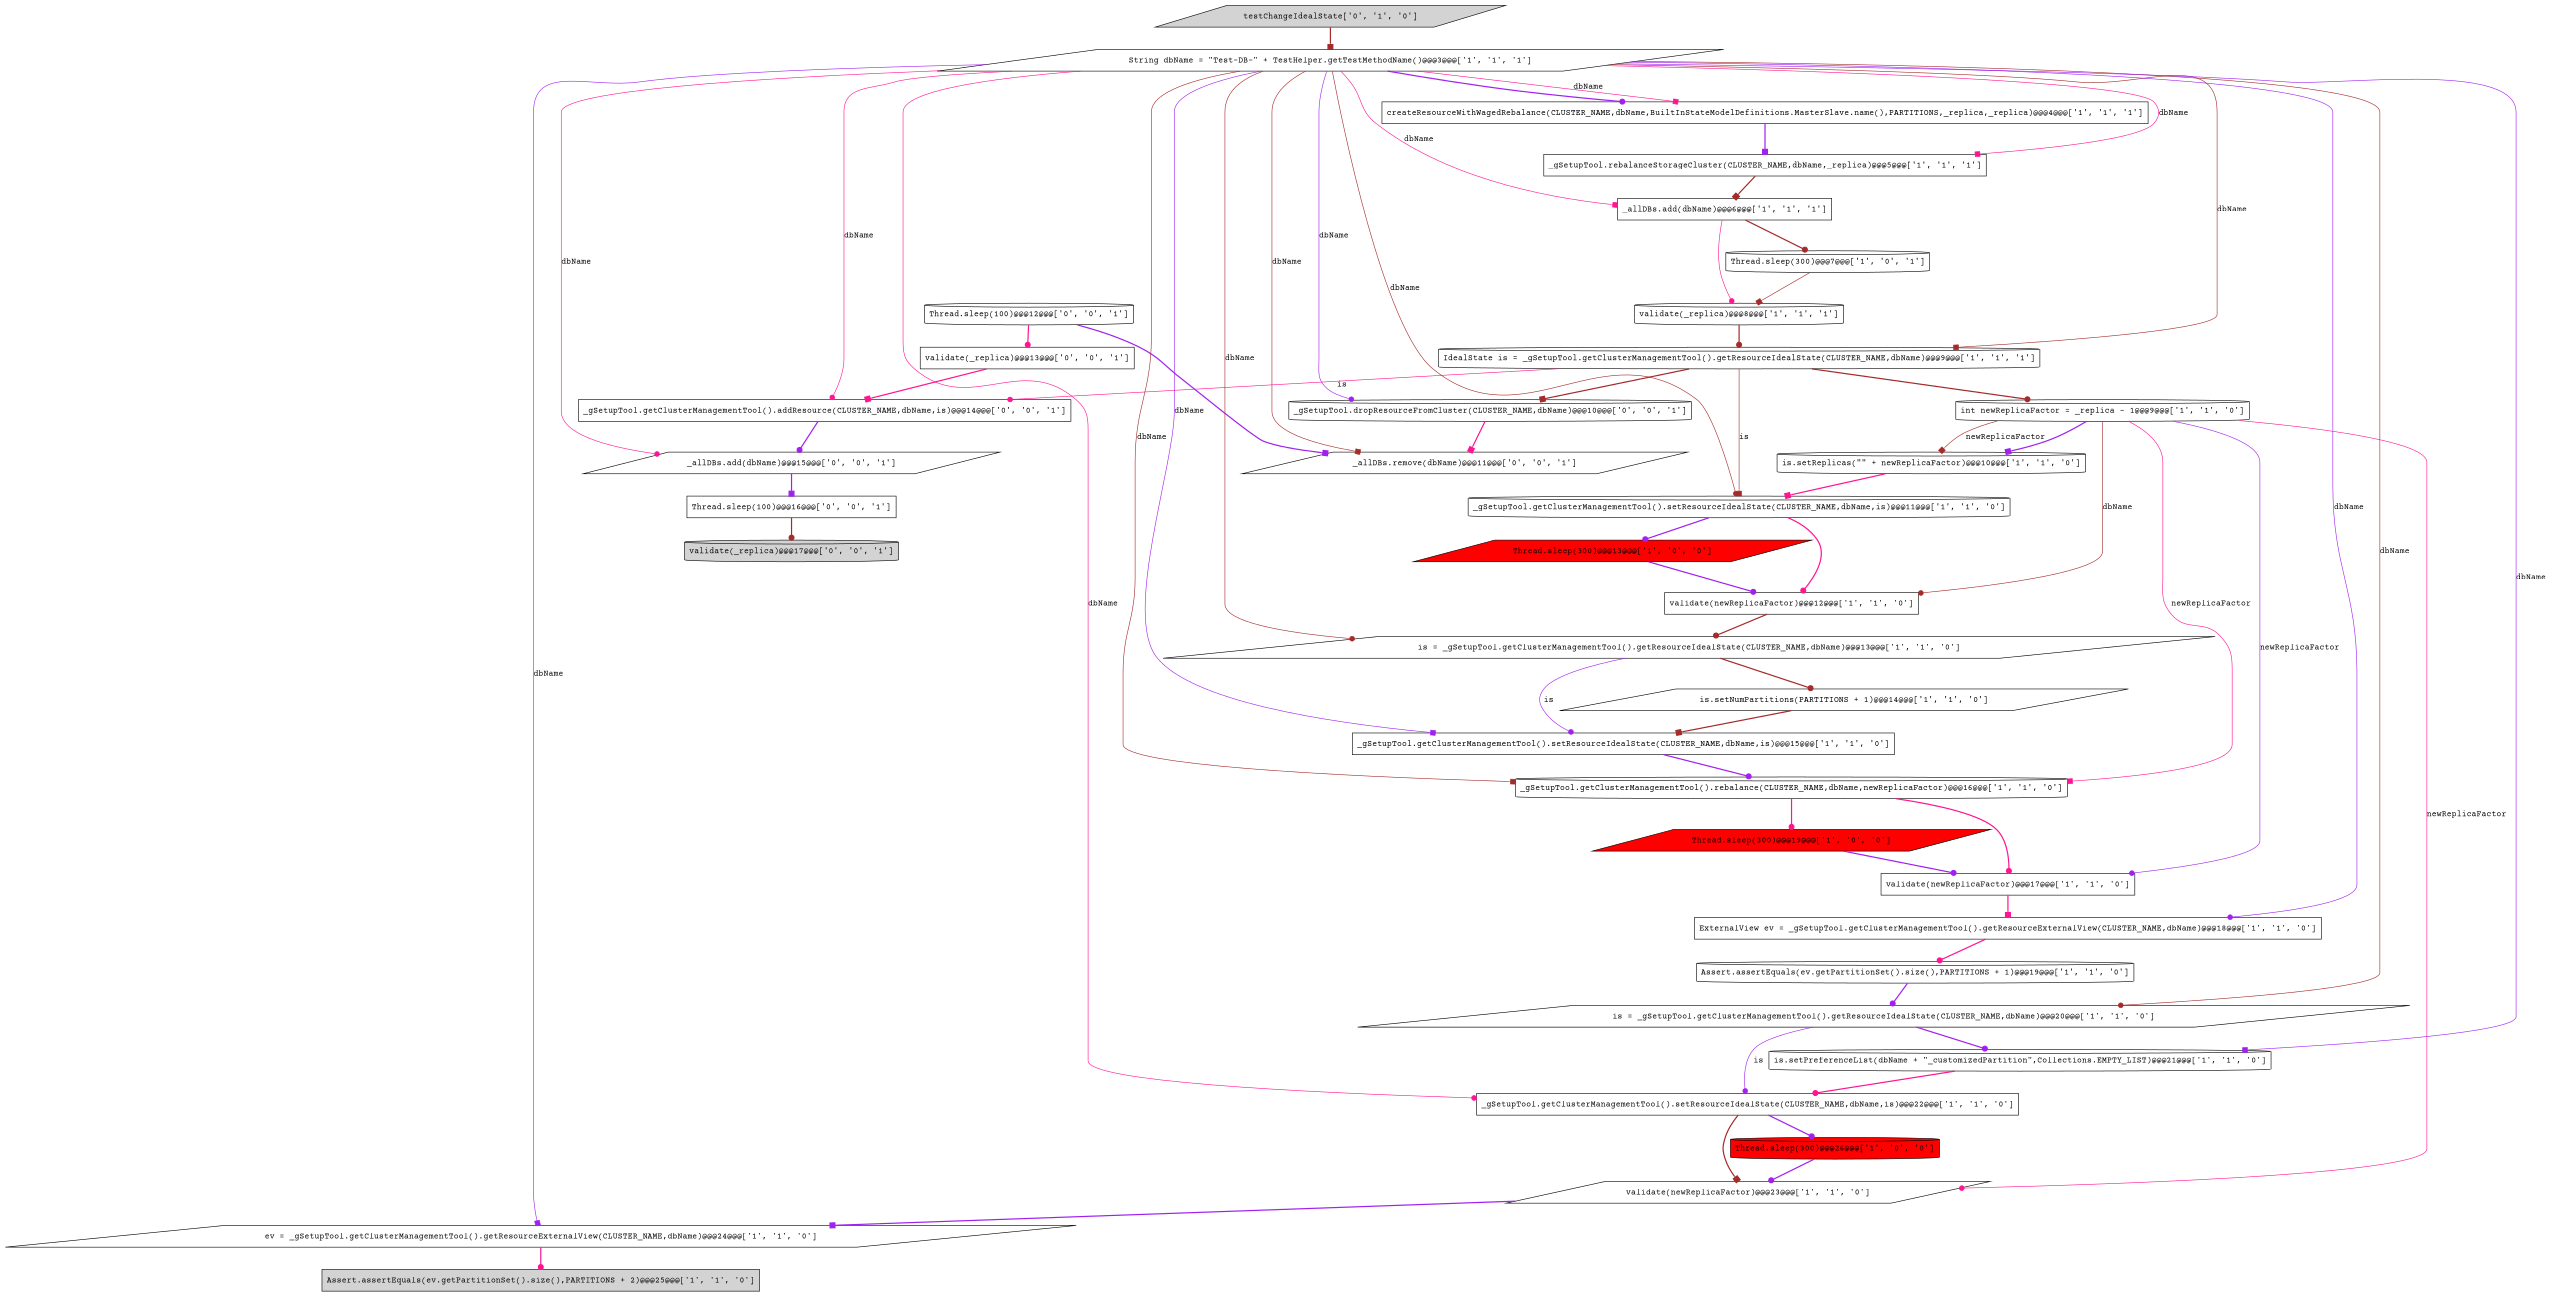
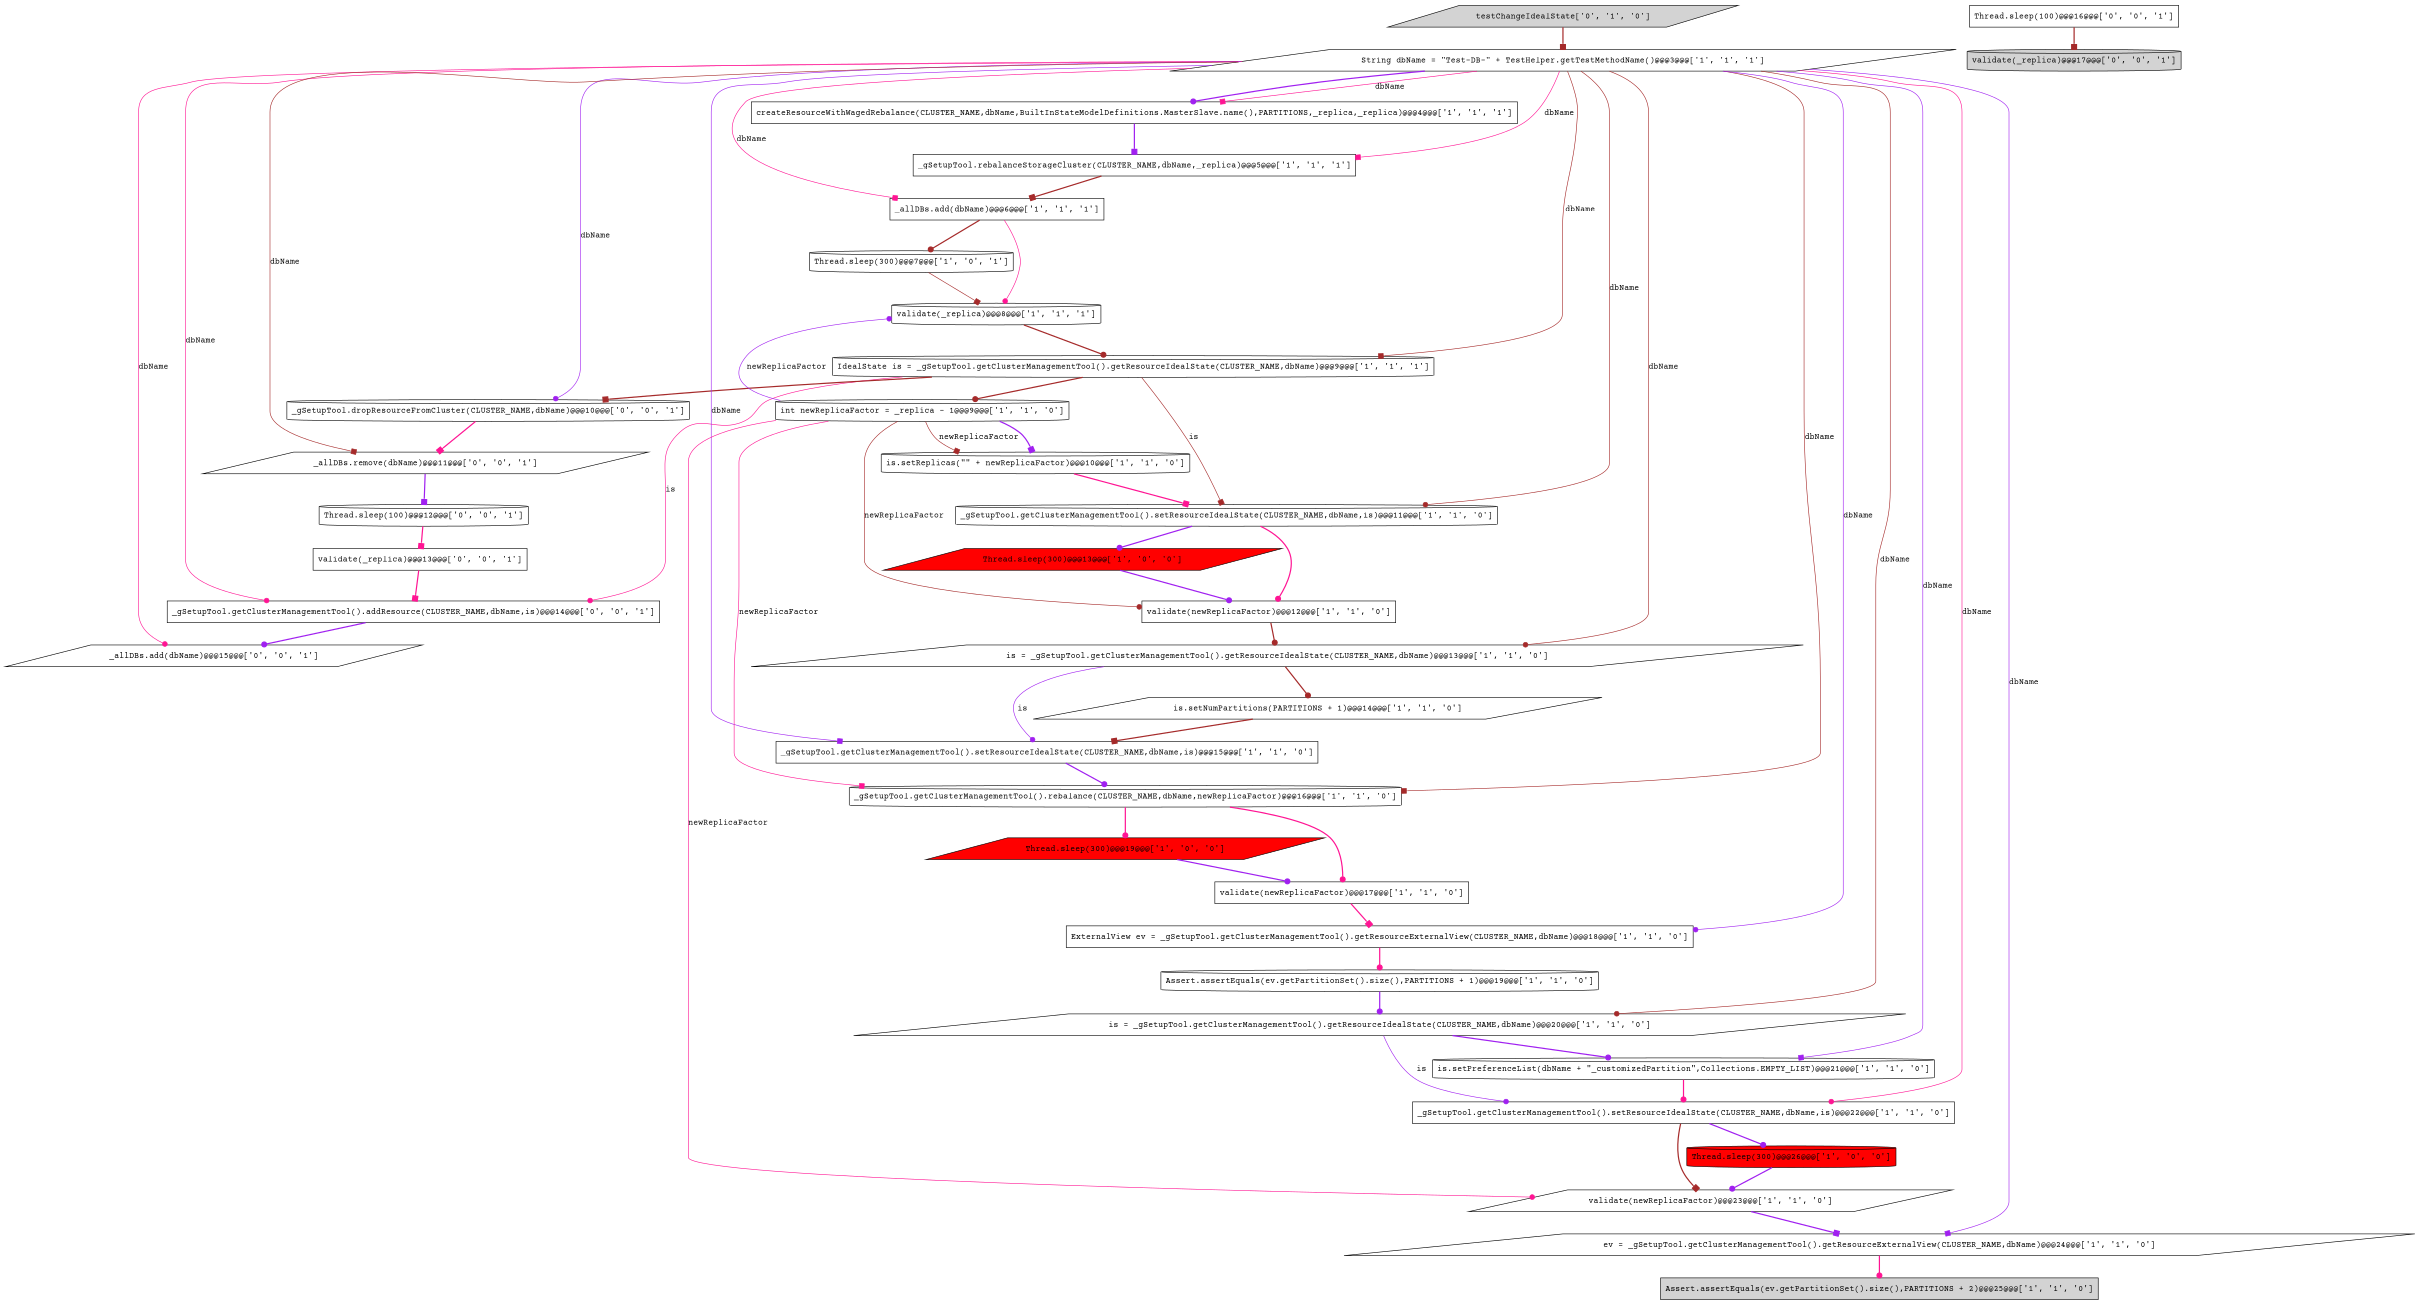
(1028, 334) -> (422, 534)
(1204, 397) -> (425, 486)
(792, 482) -> none
(2118, 507) -> (904, 515)
(792, 527) -> (2074, 35)
(2260, 668) -> (779, 338)
